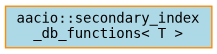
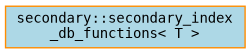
(109, 27) -> (125, 27)
